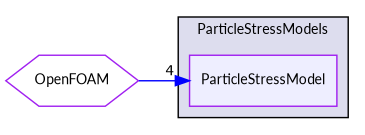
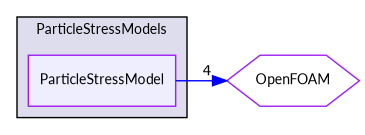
(157, 81) -> (196, 81)
